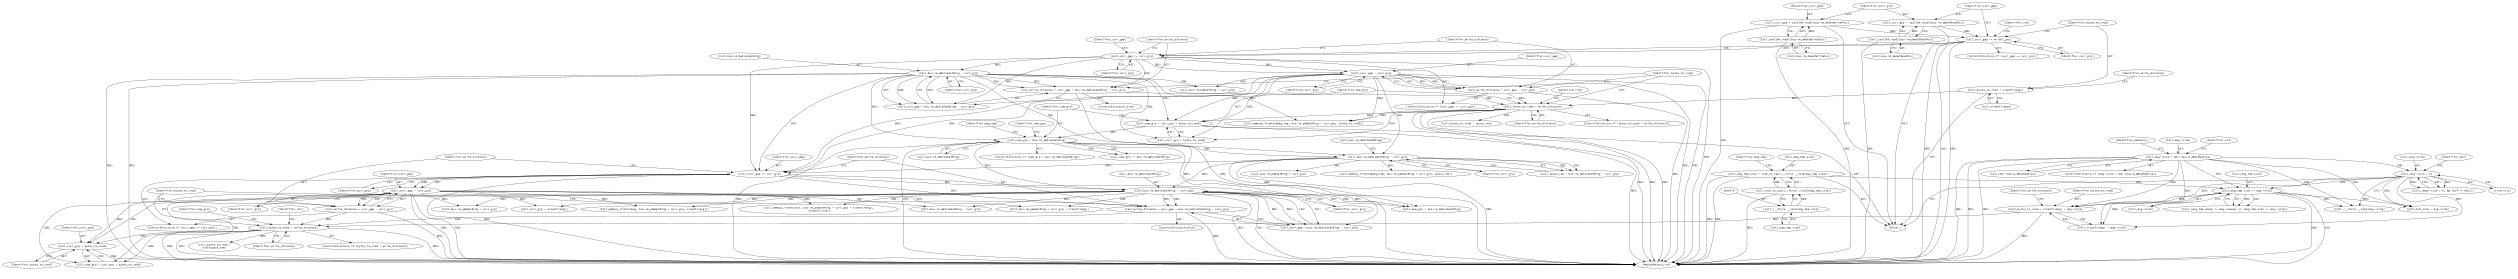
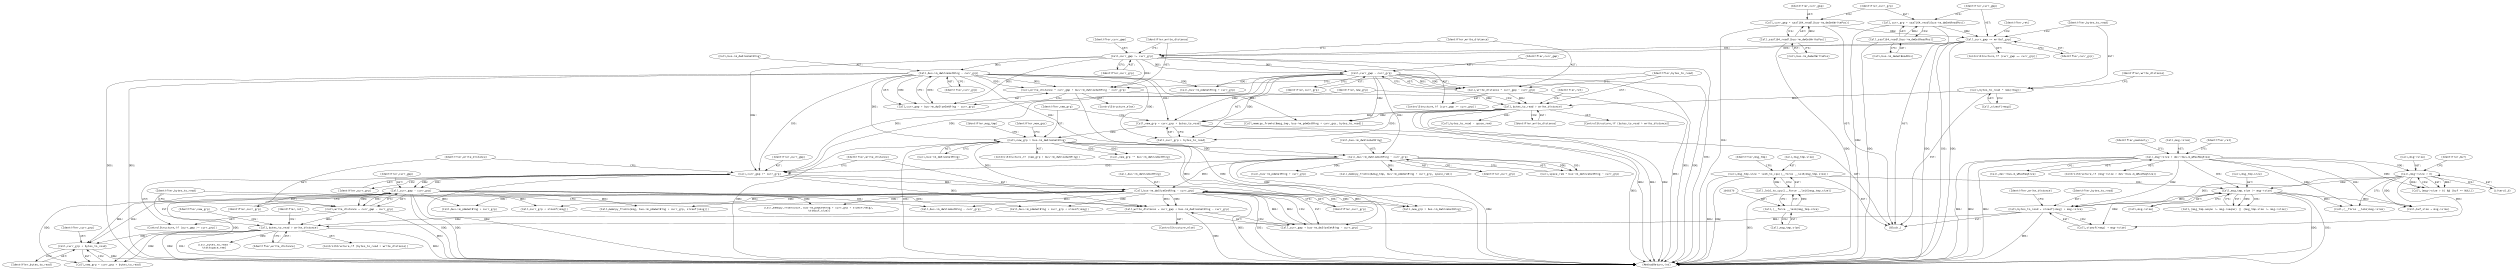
(1995, 90) -> (1995, 90)
(2145, 181) -> (1964, 219)
(2185, 194) -> (2324, 161)
none -> (1858, 215)
